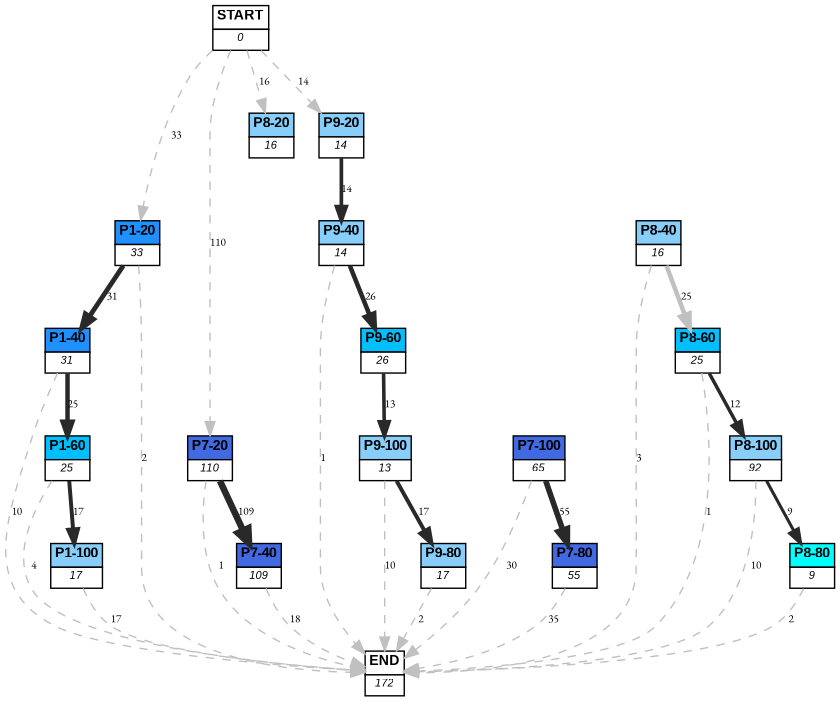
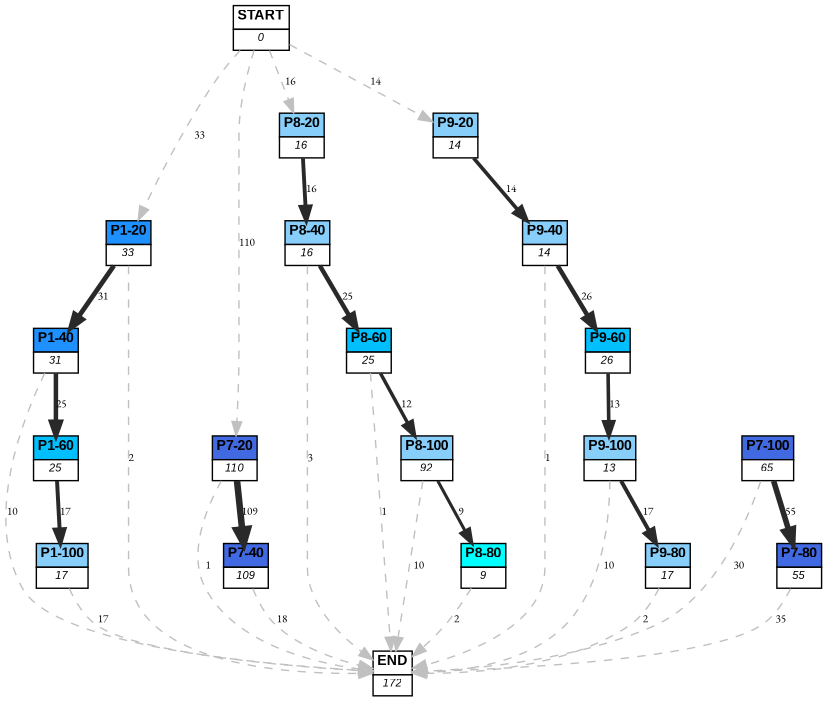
none -> (304, 182)
(676, 290) -> (335, 291)
(96, 628) -> none
